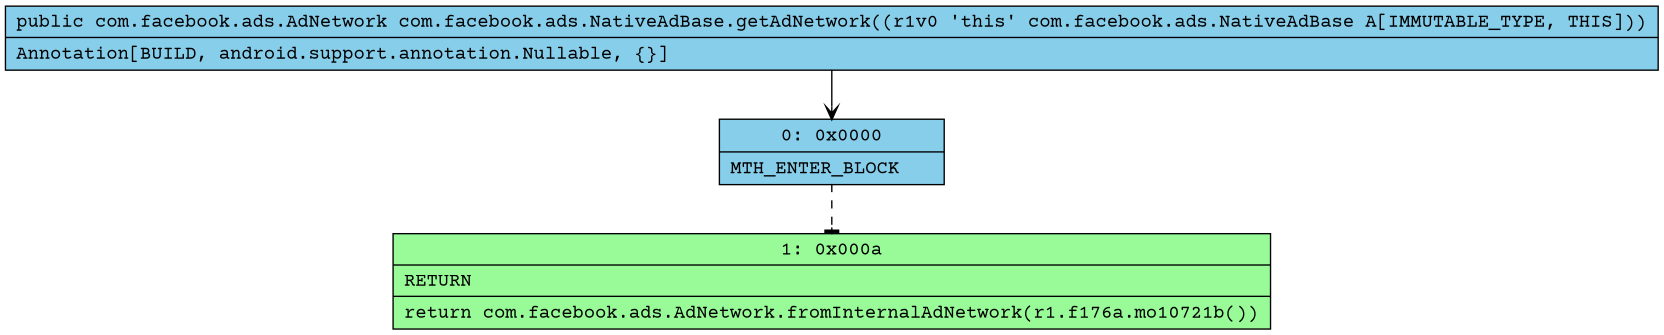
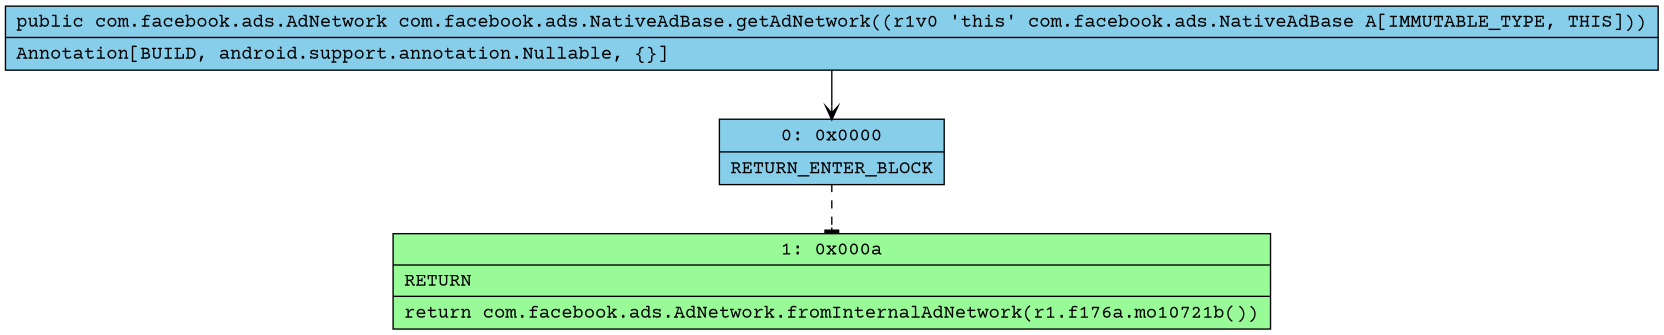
(815, 168) -> (832, 168)
